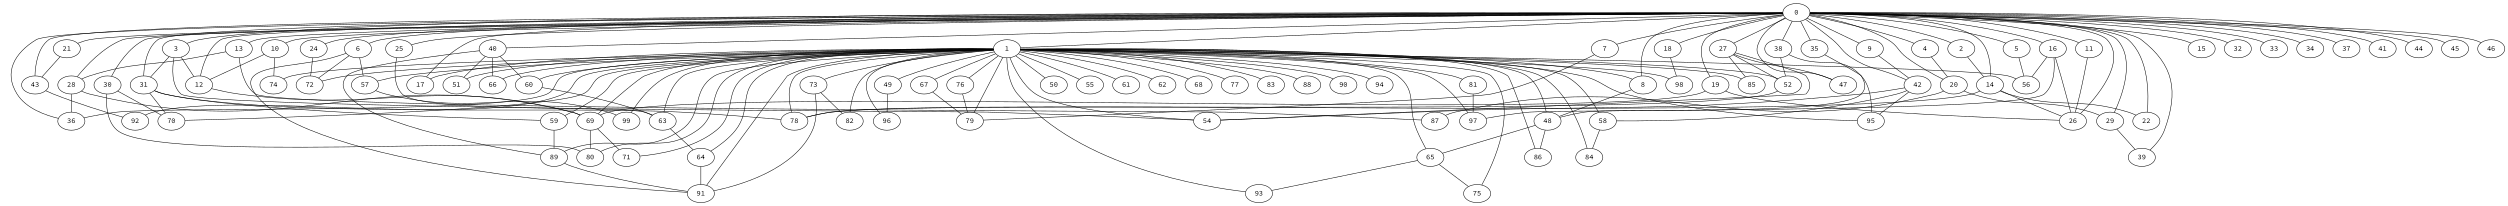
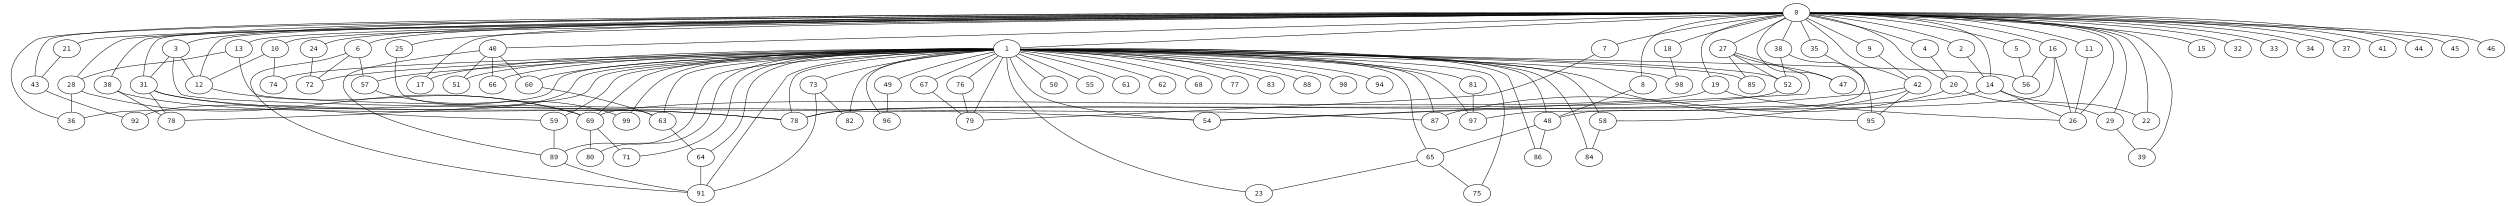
(1327, 53) -> (1239, 55)
(329, 147) -> (449, 111)
(1259, 194) -> (1259, 194)
